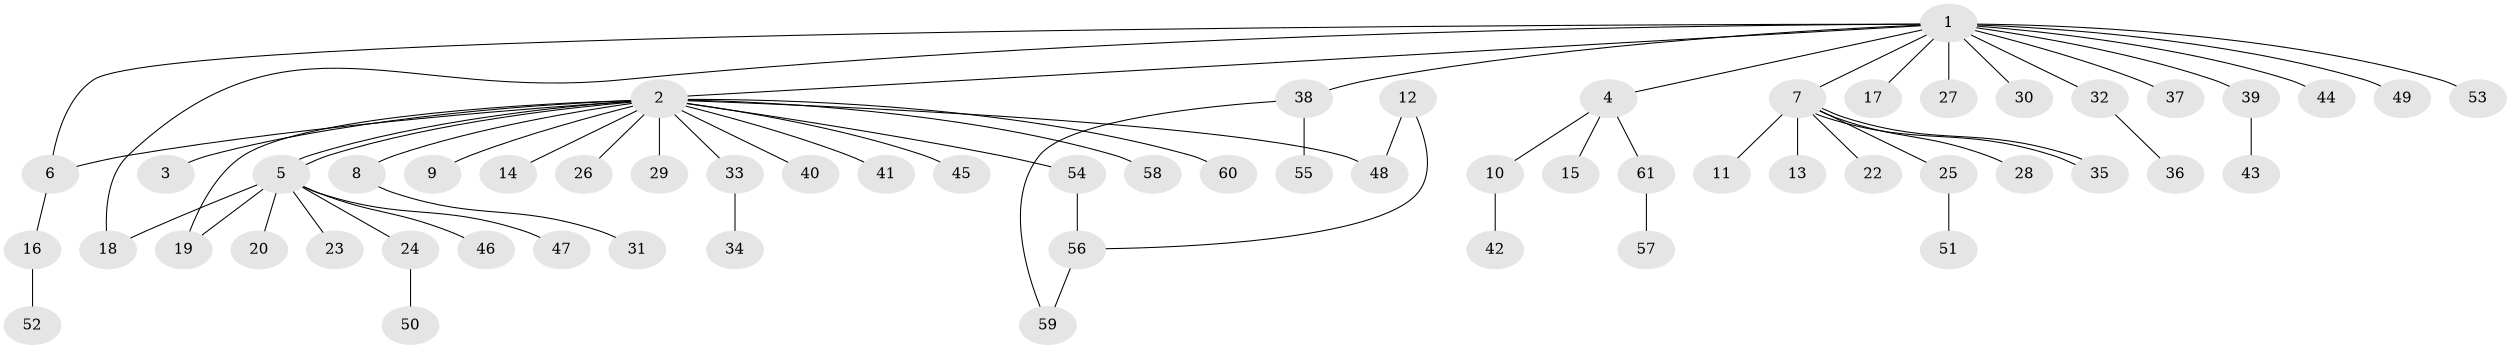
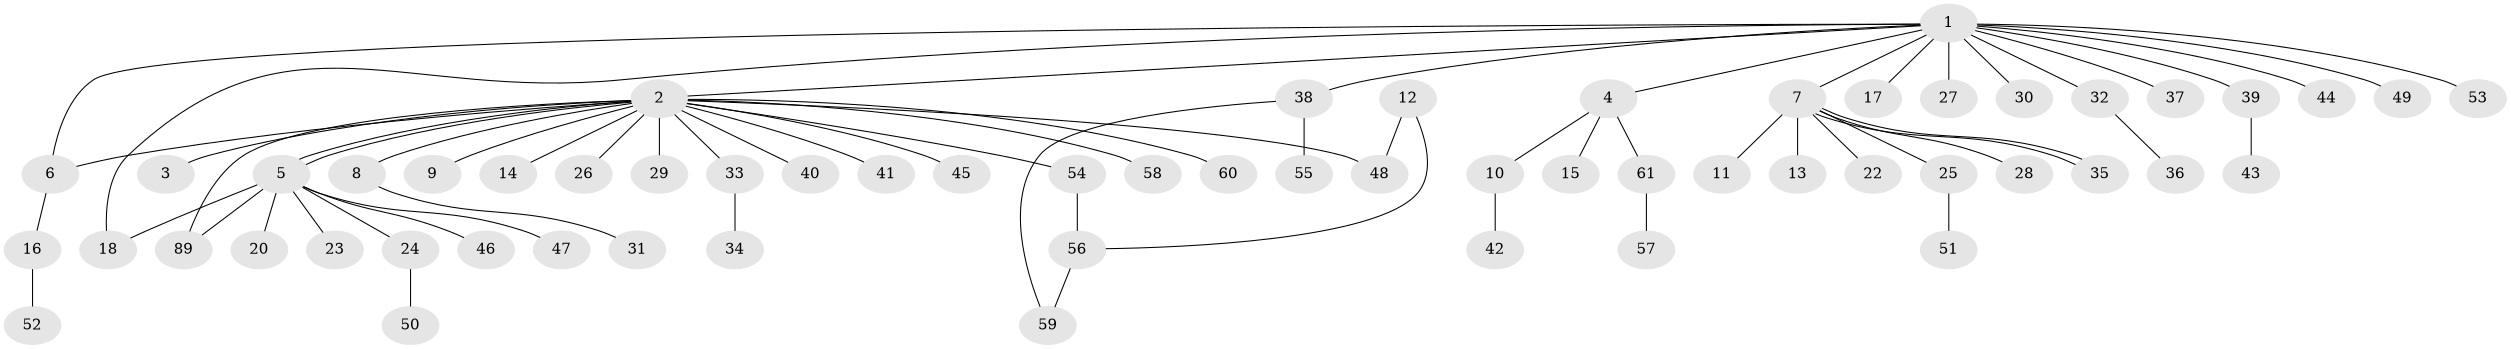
(184, 250) -> (184, 250)
